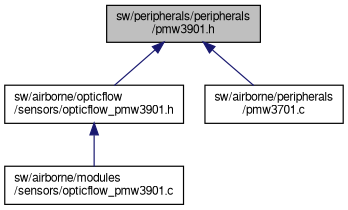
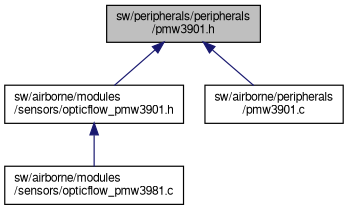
(94, 104) -> (94, 104)
(274, 104) -> (274, 104)
(94, 185) -> (94, 185)
